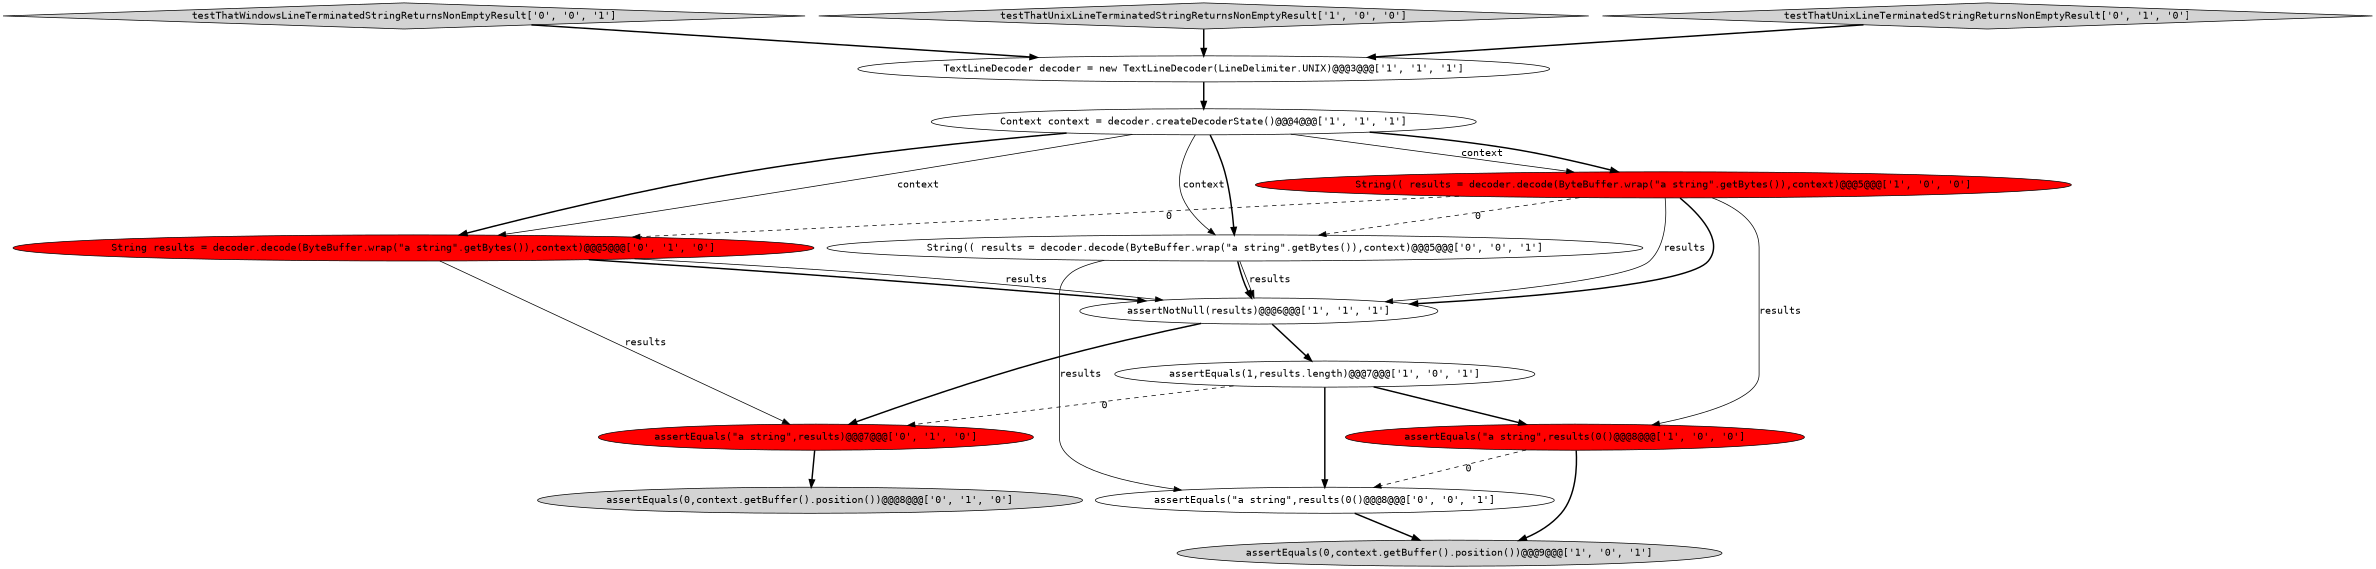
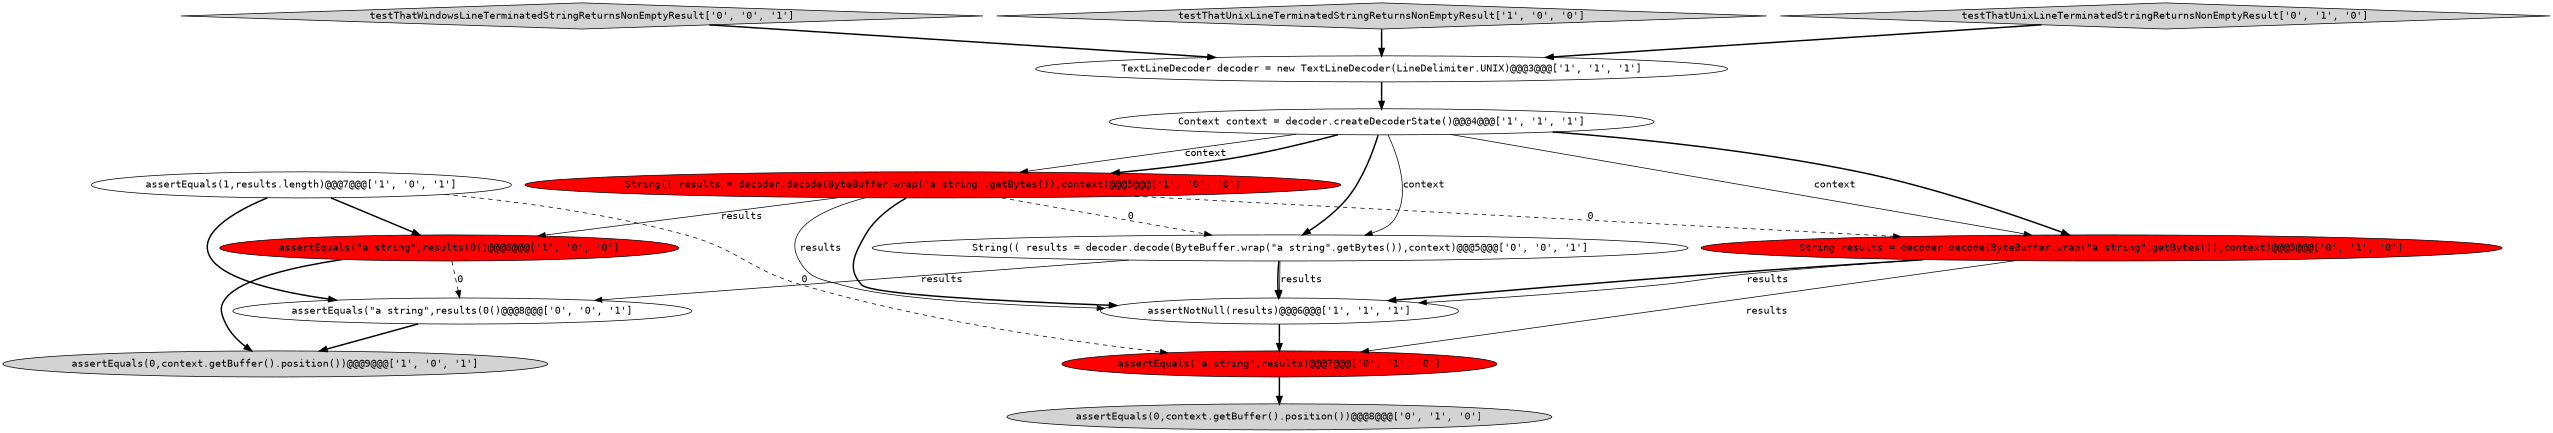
(1289, 340) -> none
